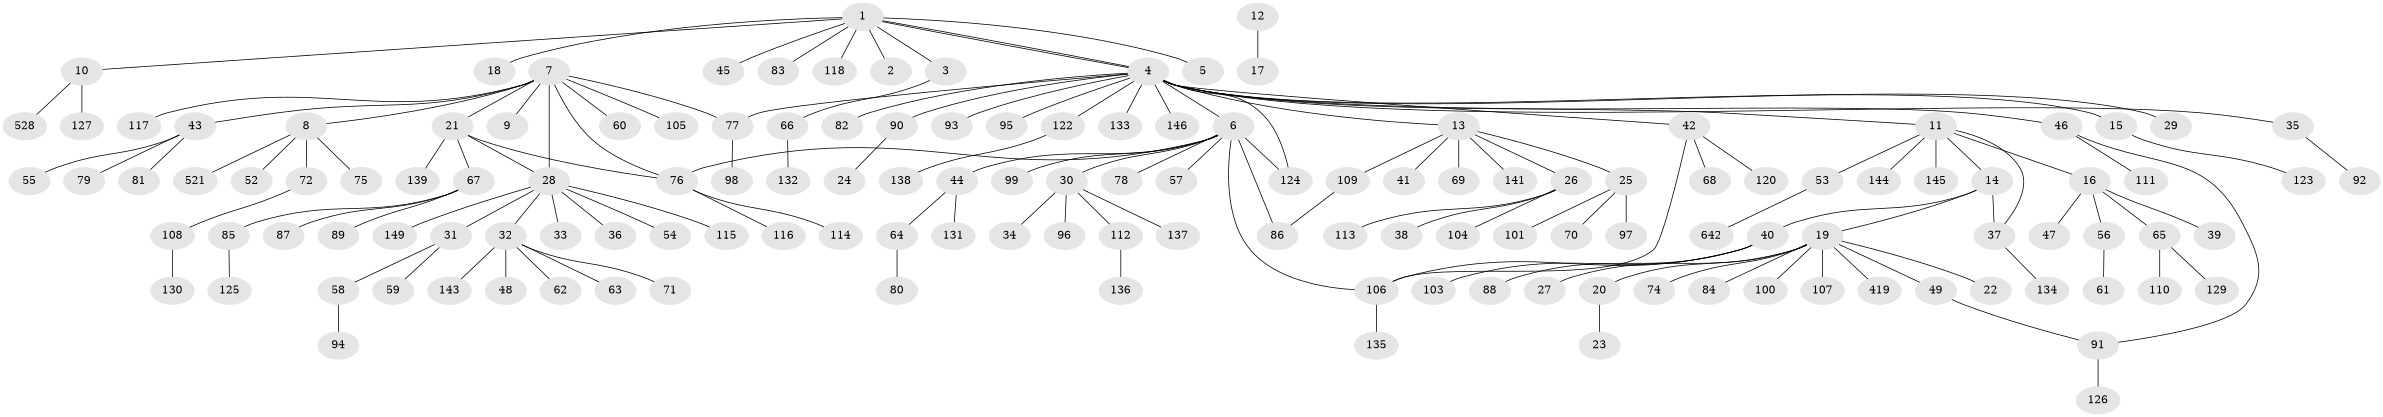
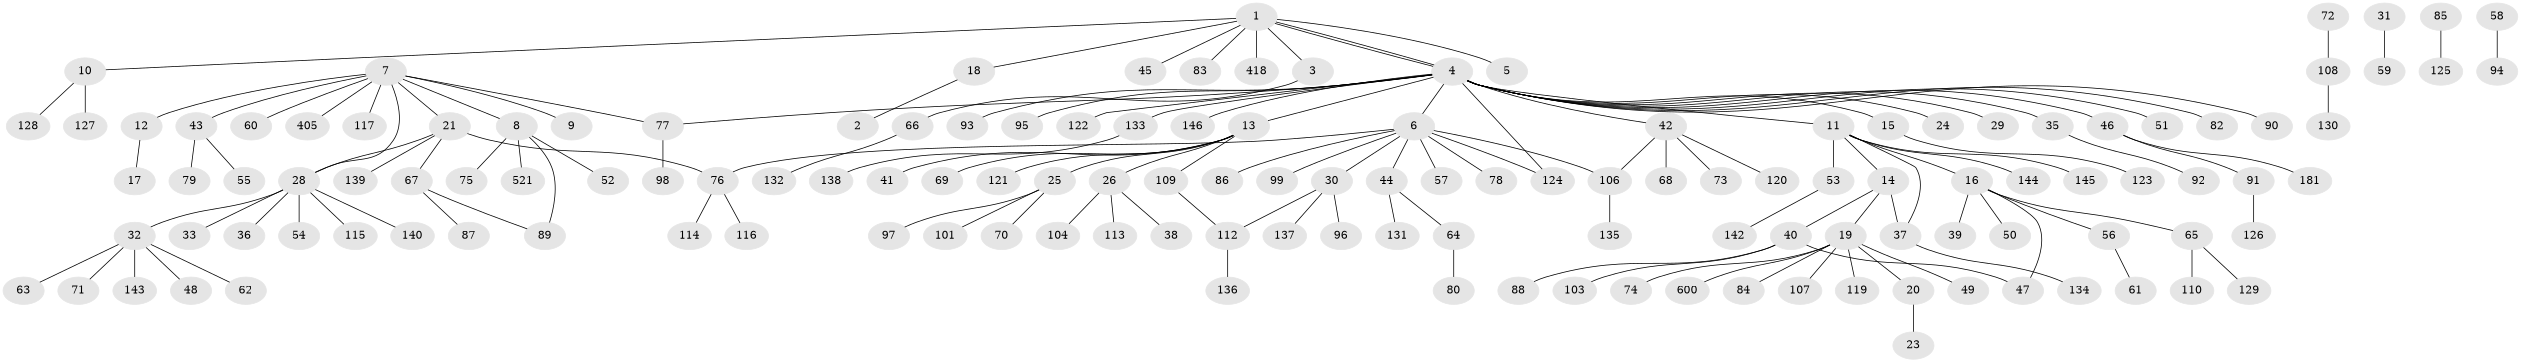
(877, 44) -> (916, 99)
(835, 72) -> (1257, 72)
(25, 126) -> (28, 126)
(676, 126) -> (307, 126)
none -> (2162, 126)
(596, 142) -> (260, 90)
(992, 152) -> (949, 154)
(306, 154) -> (554, 176)
(871, 154) -> (1698, 99)
(139, 181) -> none
(1515, 181) -> (999, 181)
none -> (1721, 181)
(2146, 181) -> (2310, 181)
(340, 209) -> none
(500, 209) -> none
(1312, 209) -> (1197, 209)
(395, 236) -> (413, 236)
(1010, 236) -> none
(1711, 236) -> (1735, 236)
none -> (2010, 236)
(1509, 262) -> (1892, 263)
(395, 263) -> none
(1545, 291) -> none
(1765, 291) -> (1687, 291)
(1880, 291) -> (1857, 291)
(1991, 291) -> none
(2015, 322) -> none
